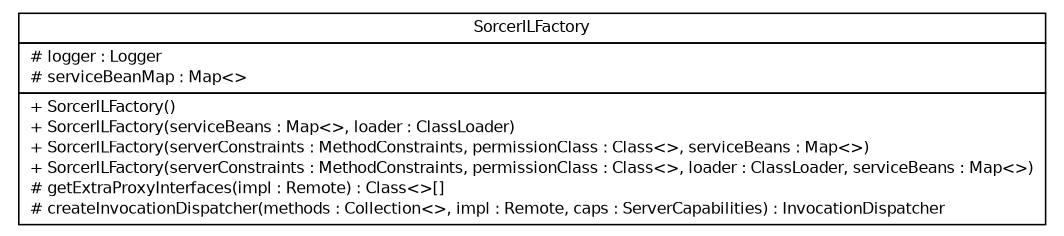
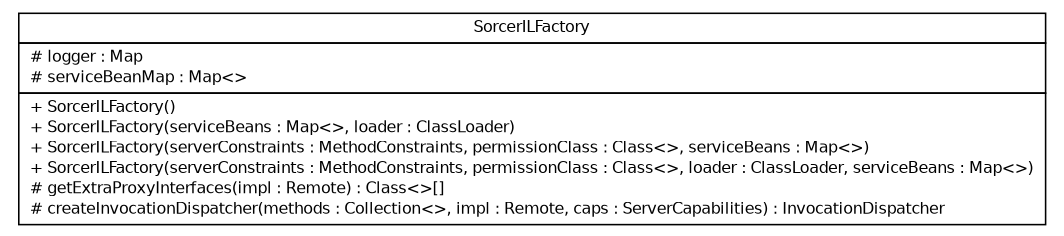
(96, 57) -> (87, 57)
